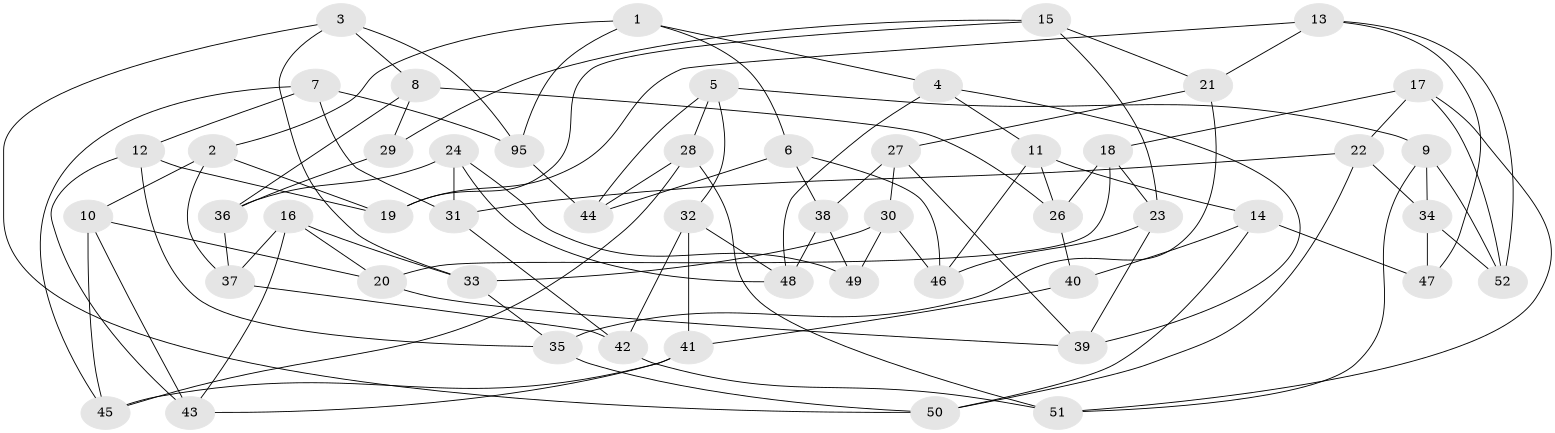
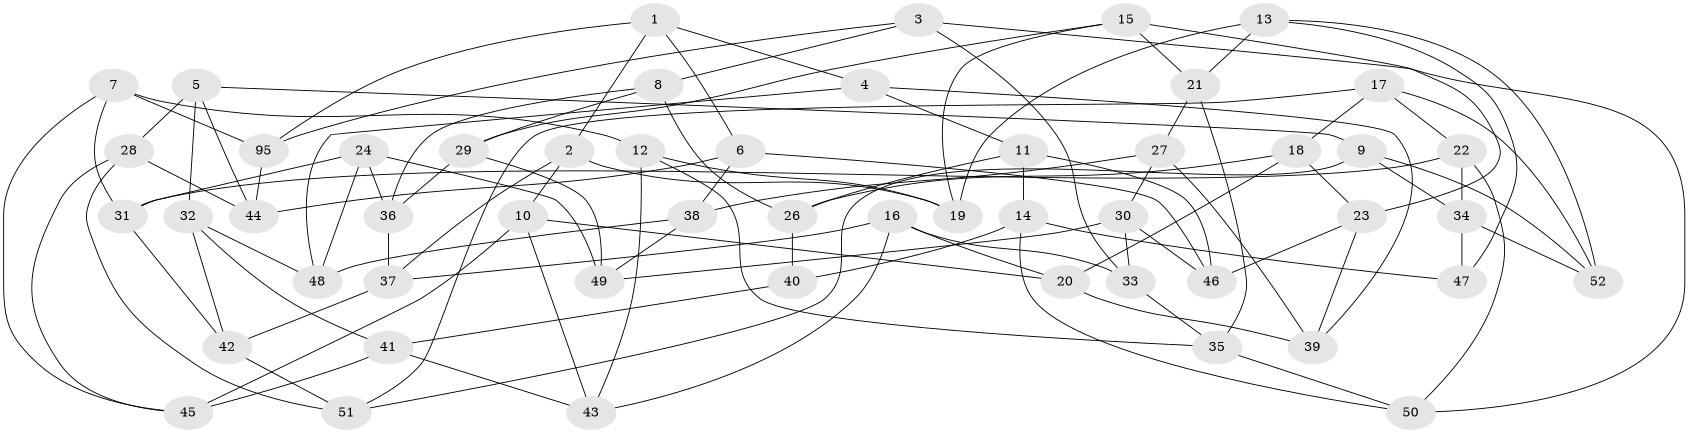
none -> (570, 188)
